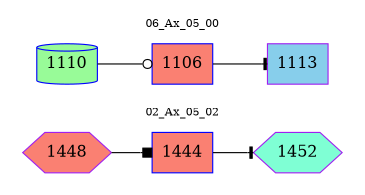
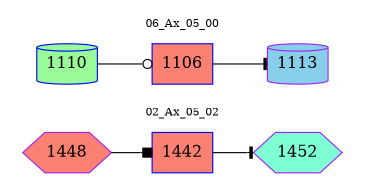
(298, 64) -> (298, 64)
(182, 153) -> (182, 153)
